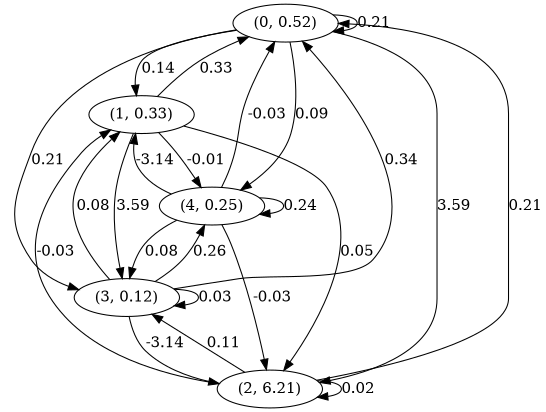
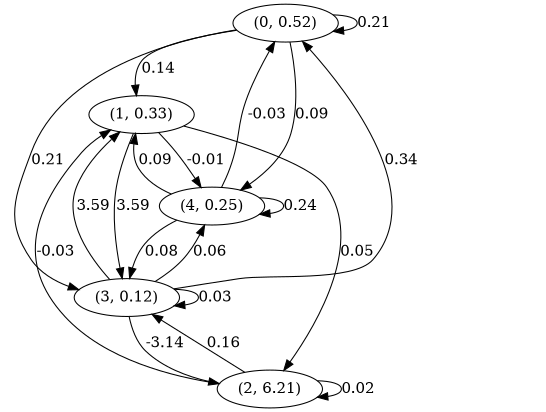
(195, 64) -> none
(155, 160) -> (155, 160)
(93, 206) -> (93, 206)
(437, 208) -> none
(509, 214) -> none
(210, 252) -> (210, 252)
(247, 291) -> none
(224, 343) -> (224, 343)
